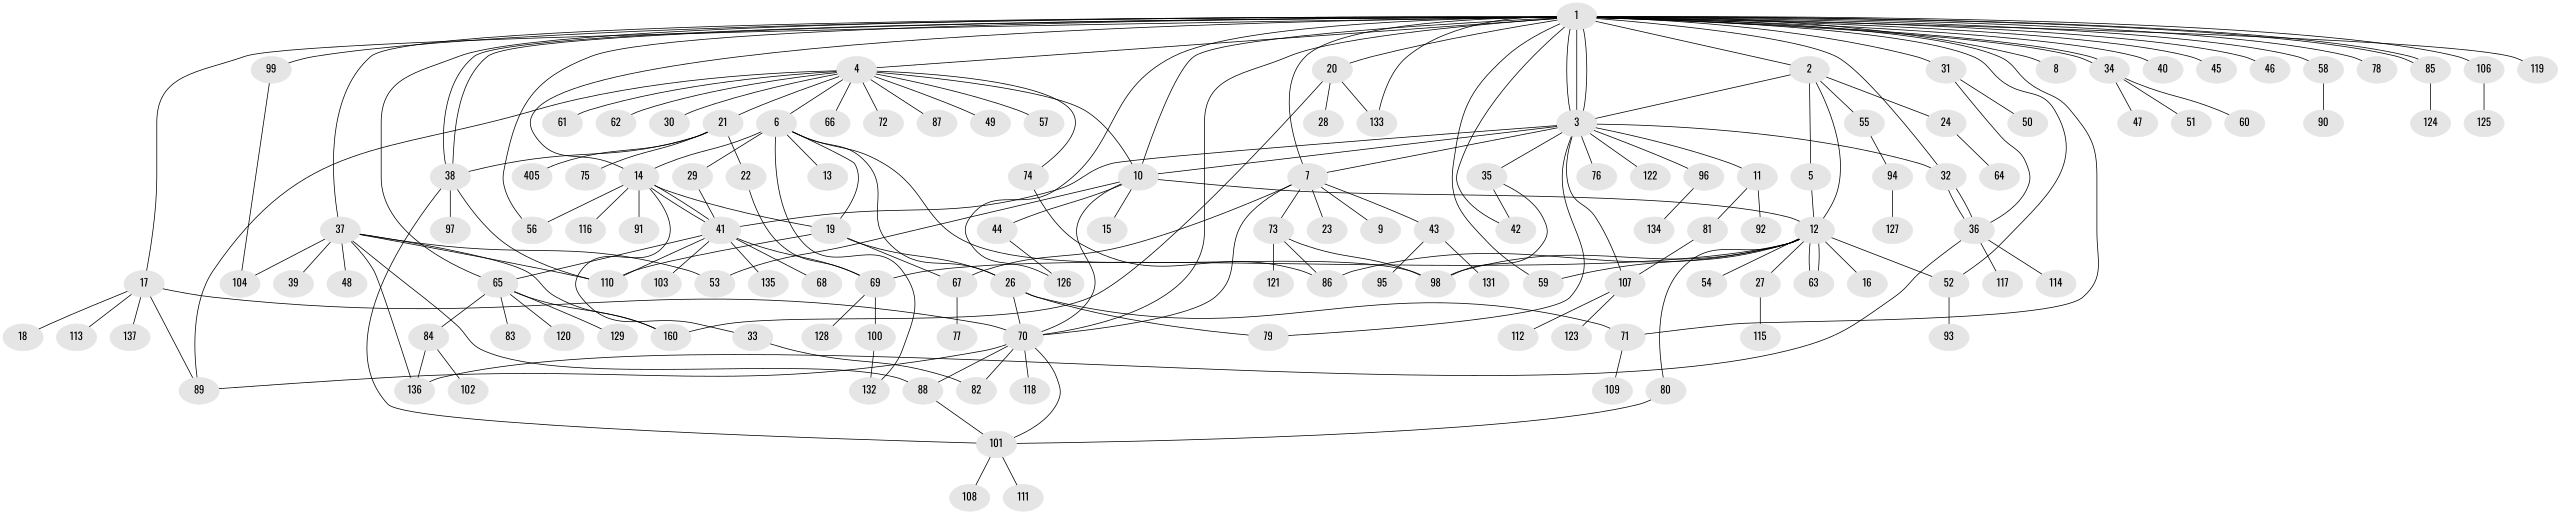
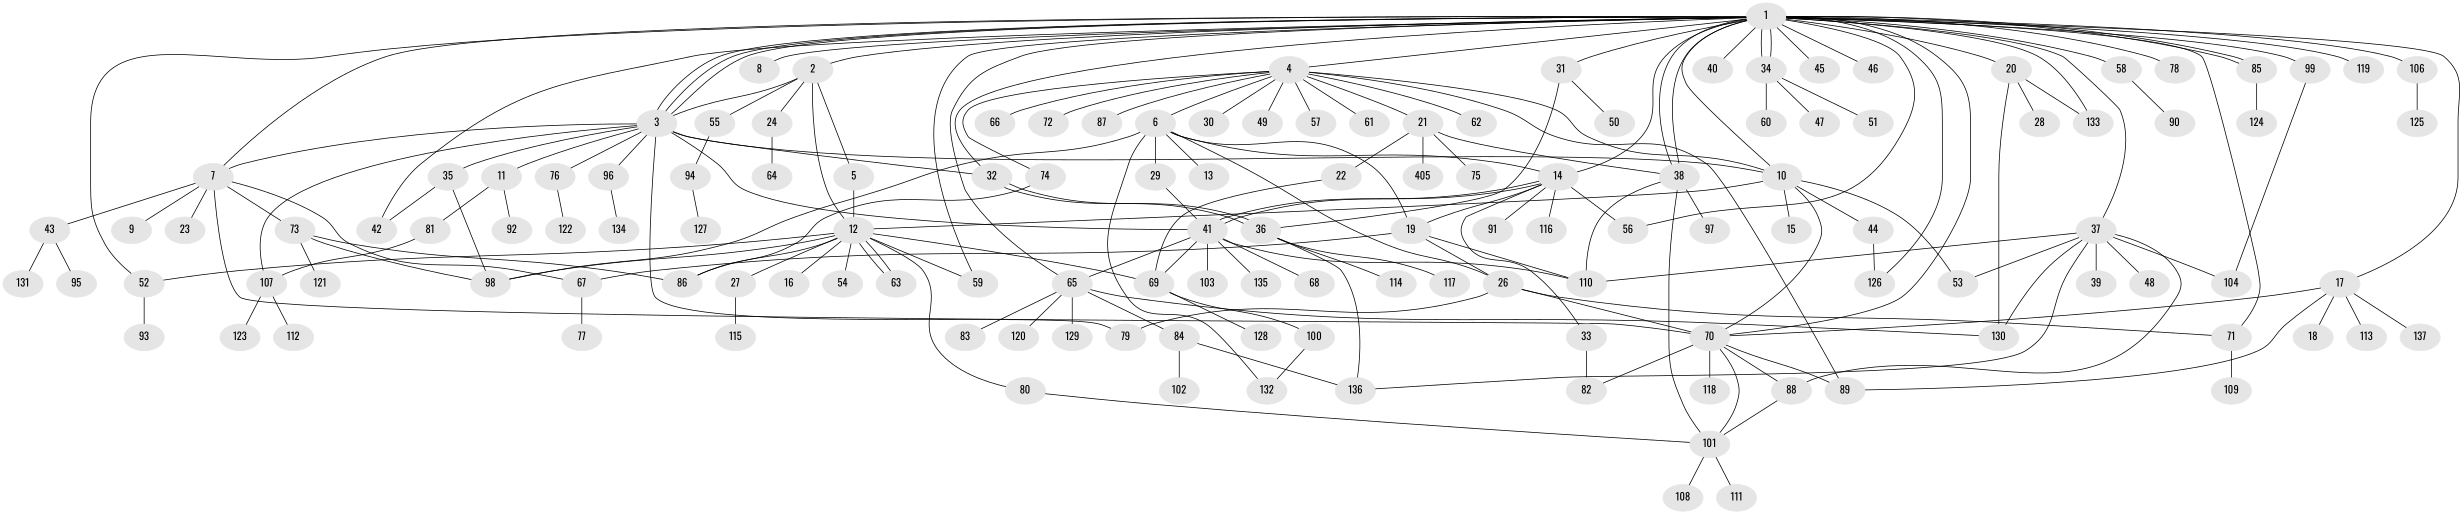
(1614, 150) -> (560, 203)
(671, 337) -> (1999, 337)
